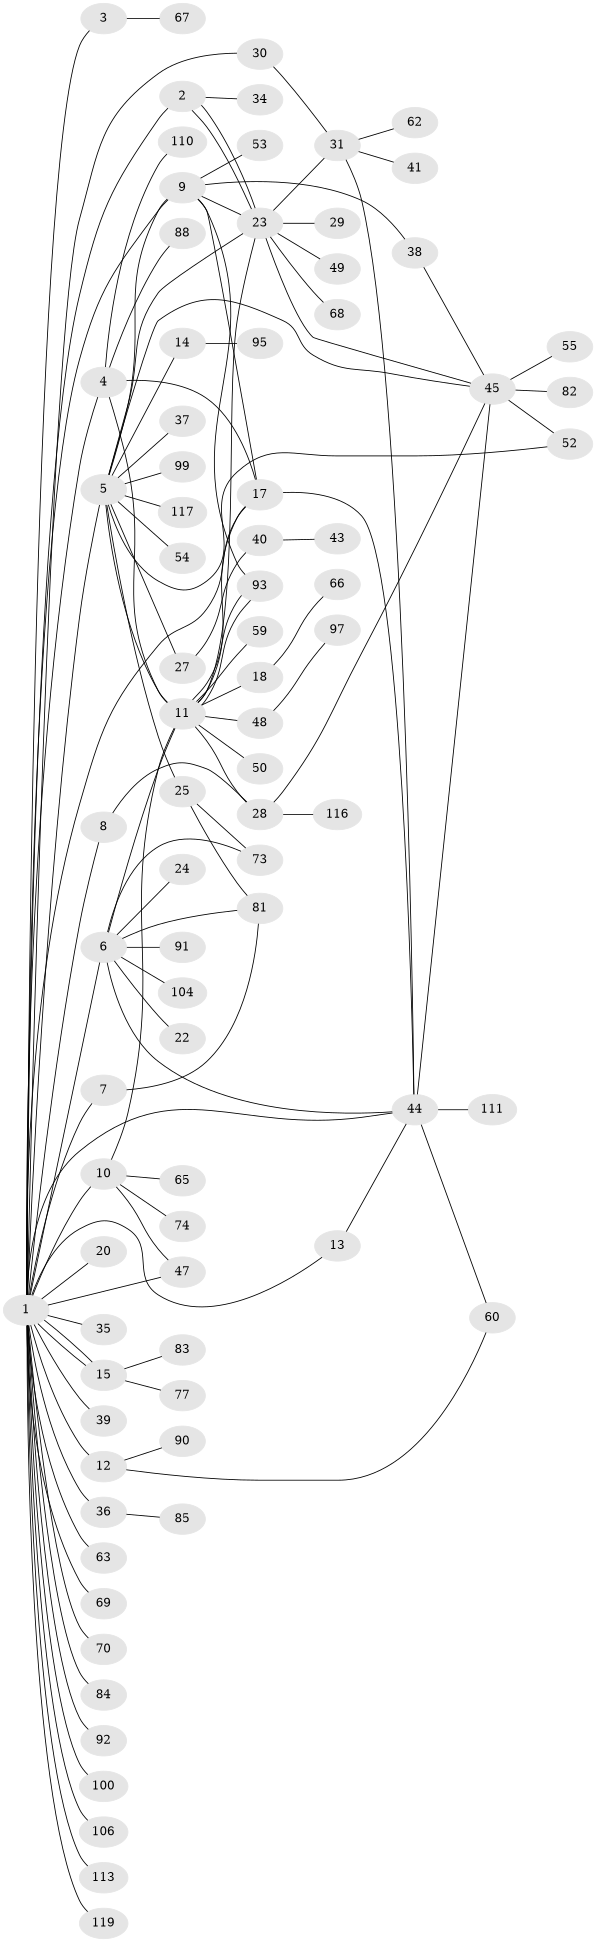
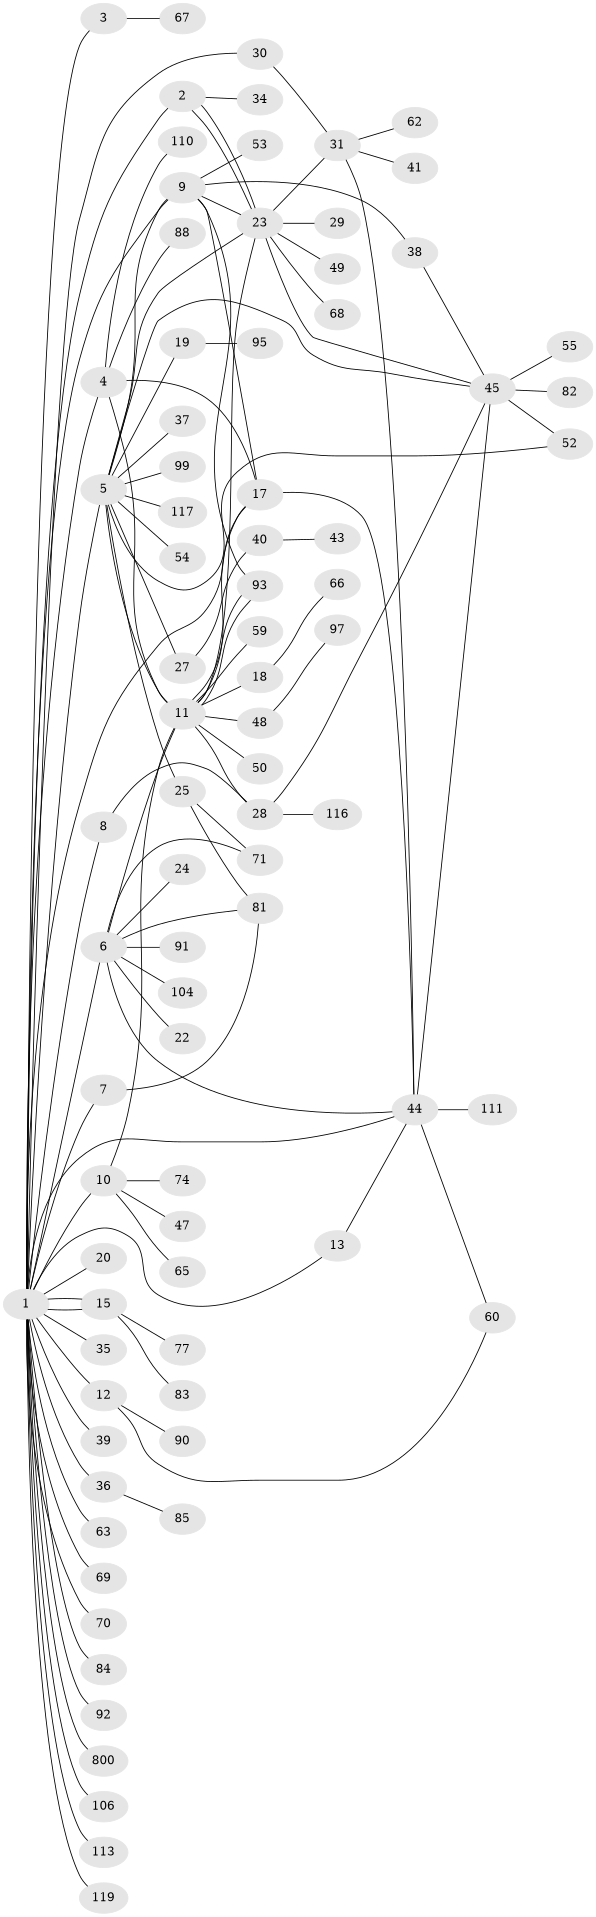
(183, 343) -> (183, 343)
(260, 860) -> (260, 860)
(104, 1291) -> none
(104, 1786) -> (104, 1761)
